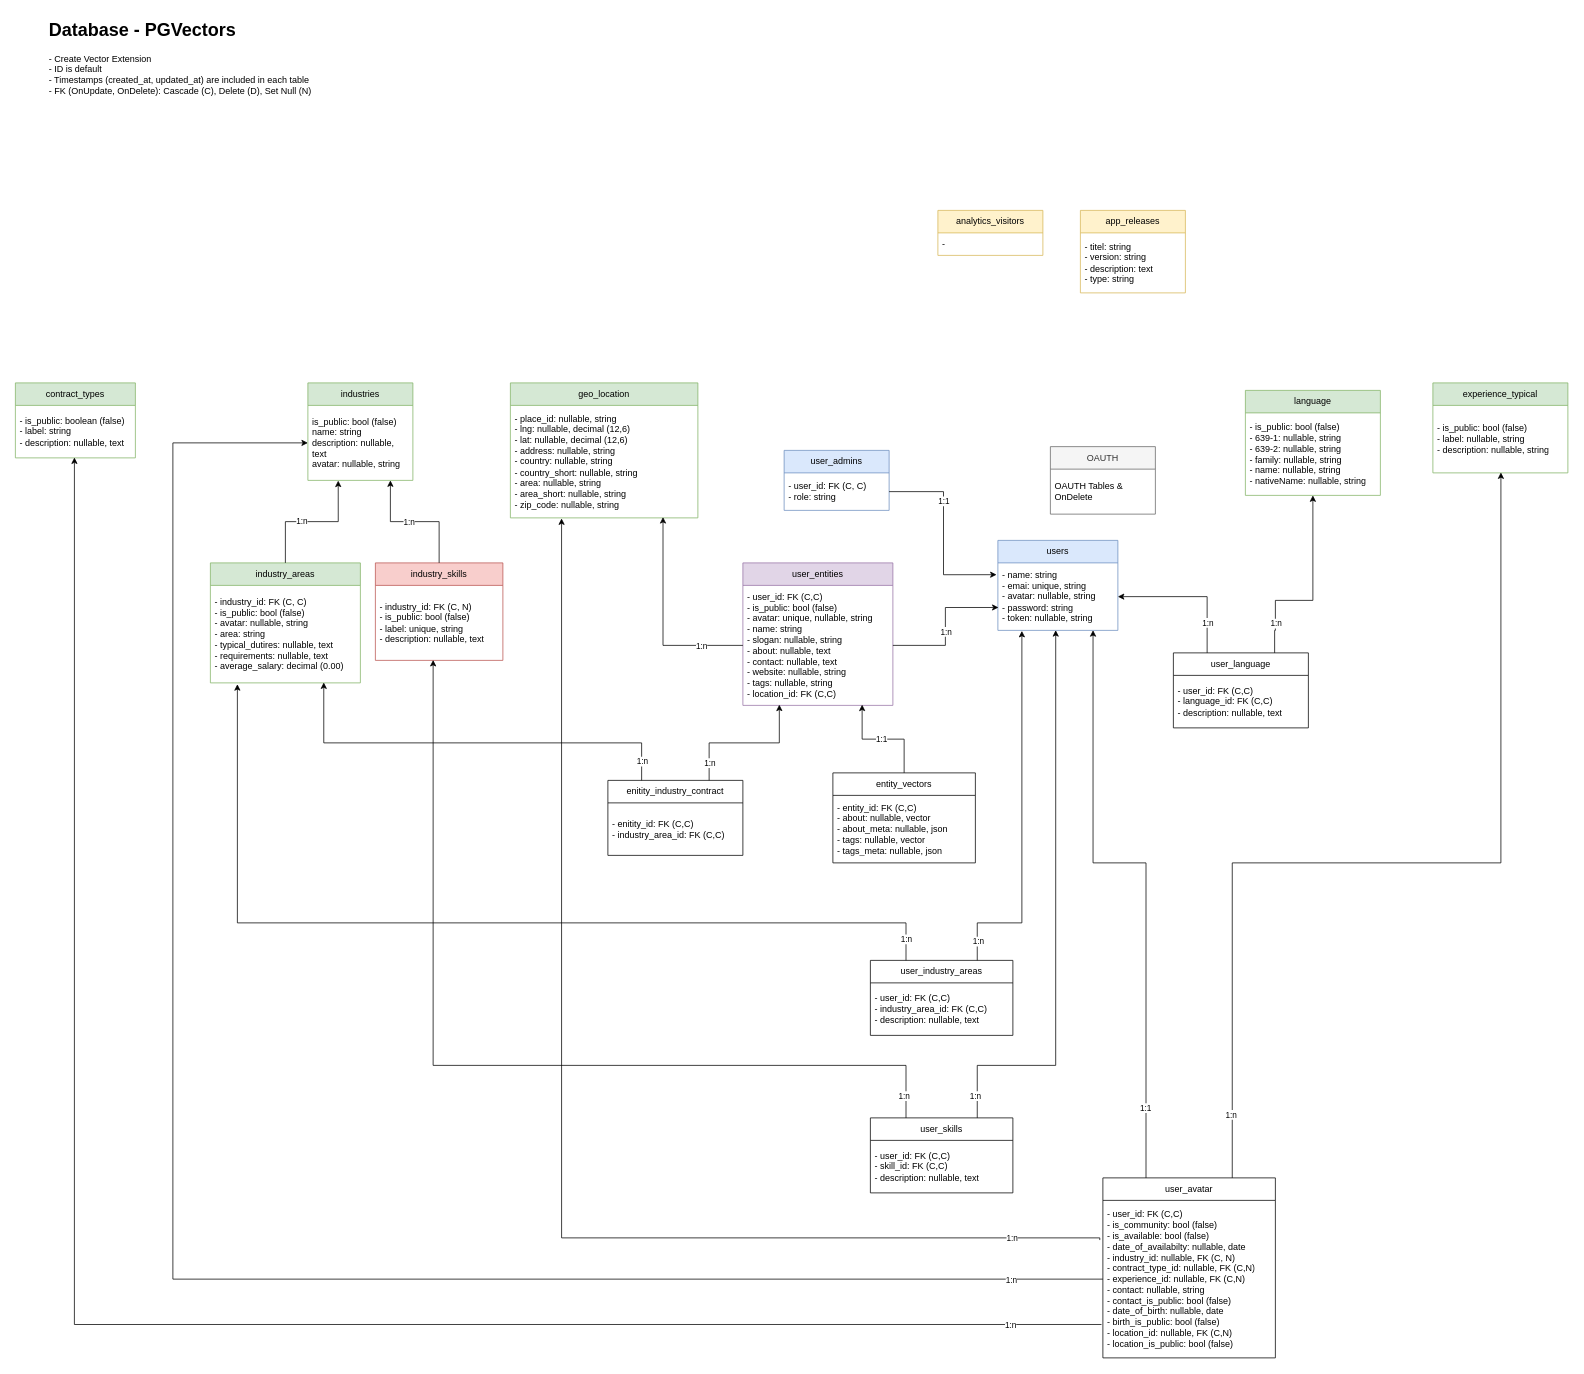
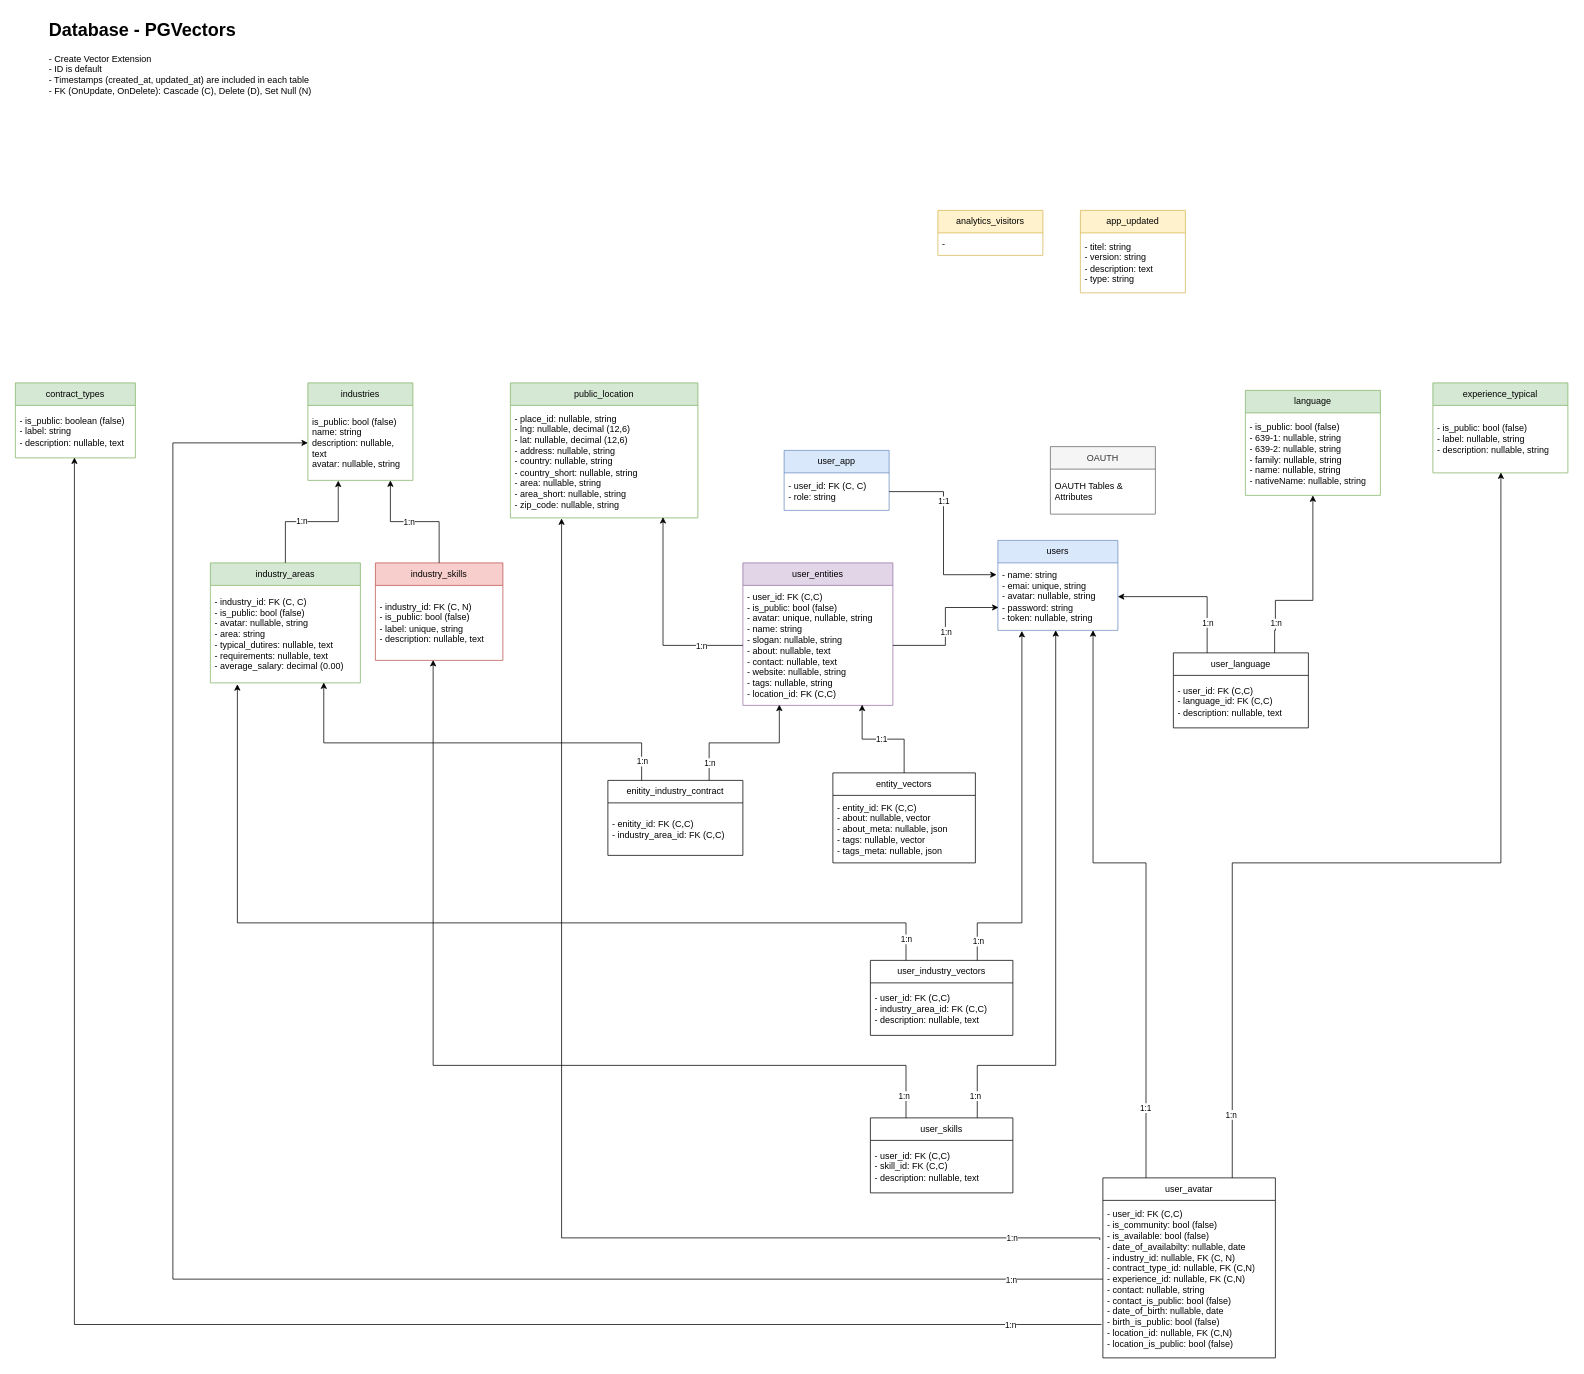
(1133, 222) -> (1133, 222)
(604, 394) -> (604, 394)
(837, 462) -> (837, 462)
(1104, 492) -> (1104, 492)
(942, 972) -> (942, 972)
